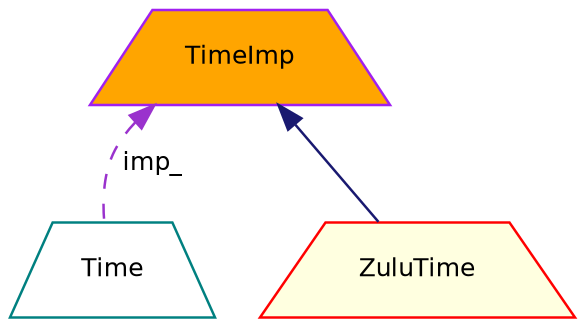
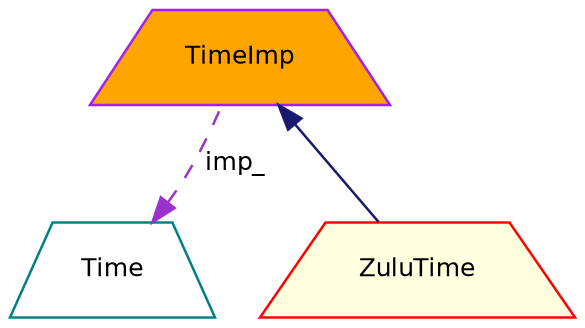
(108, 168) -> (197, 156)
